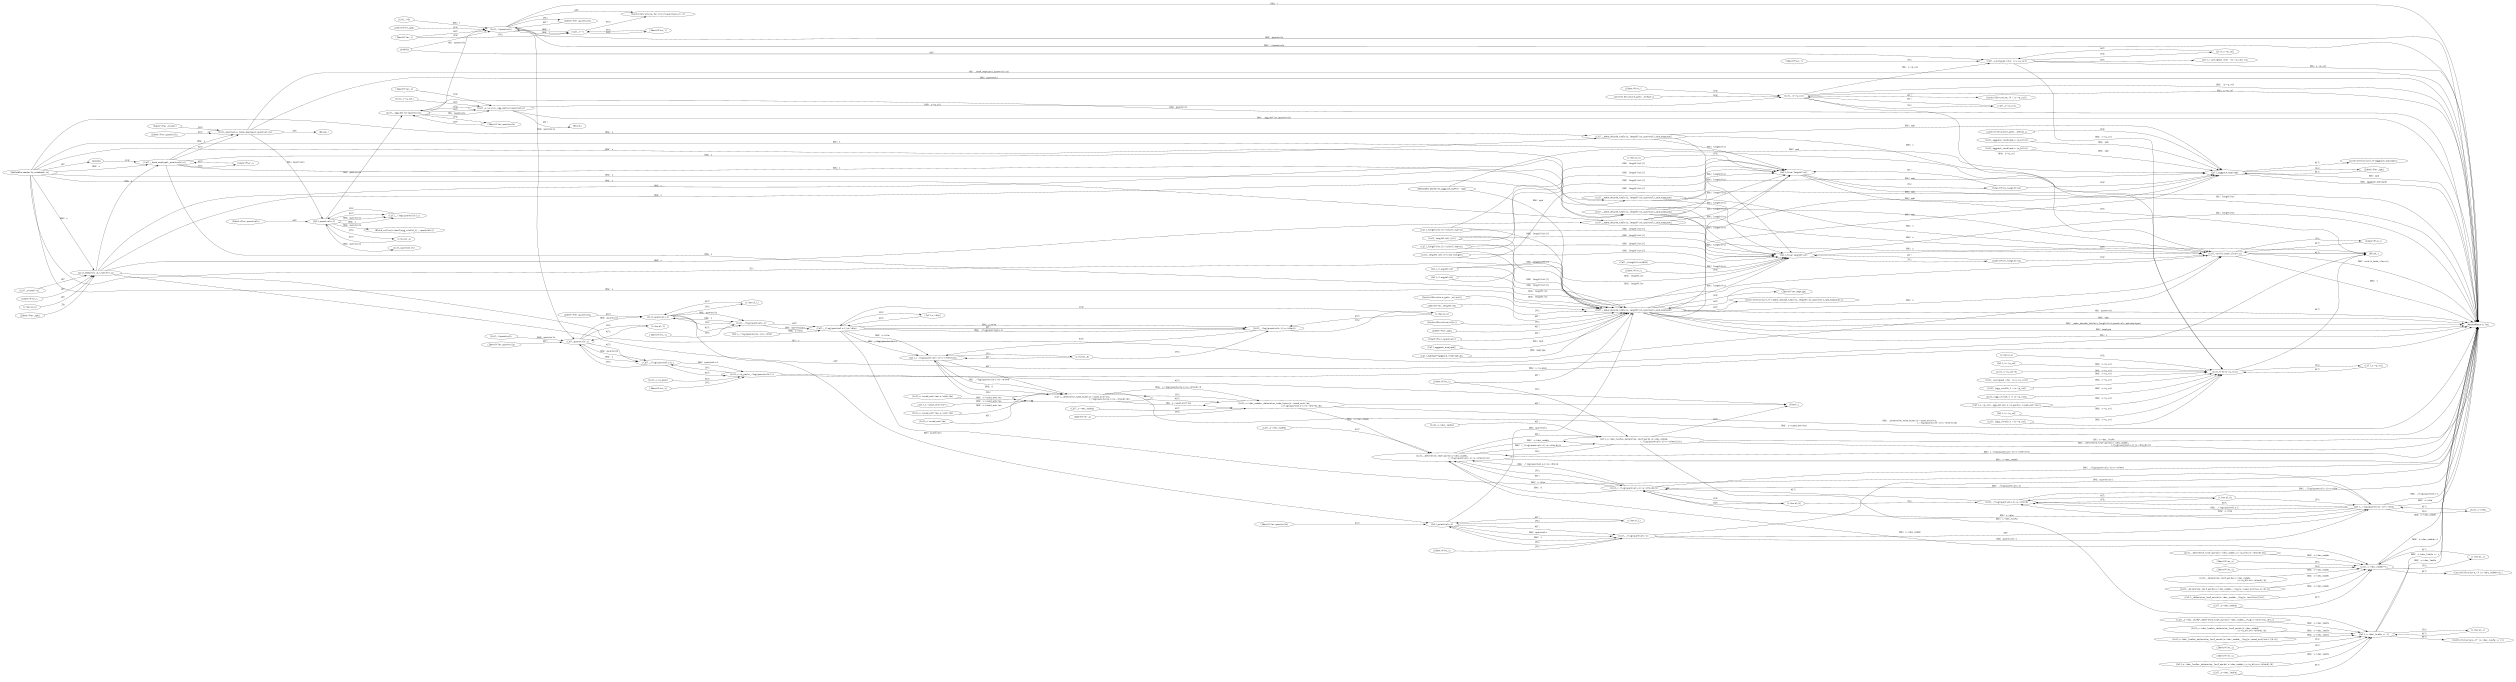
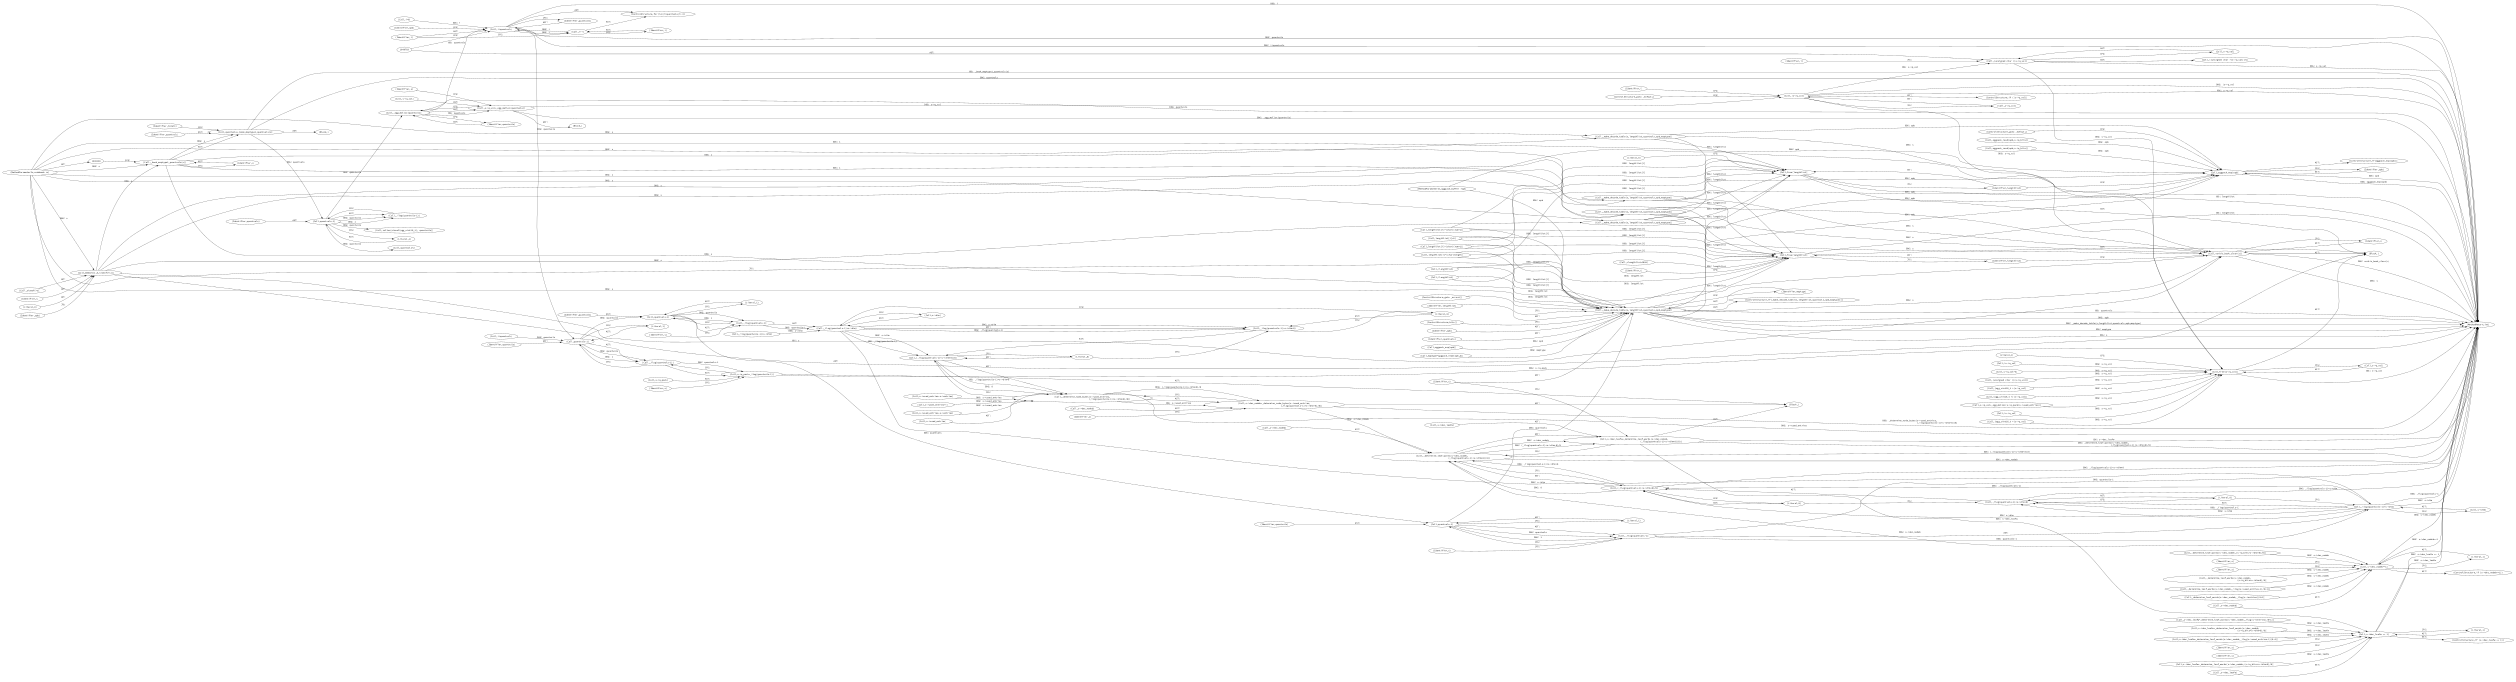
(404, 230) -> (404, 230)
none -> (2362, 381)
